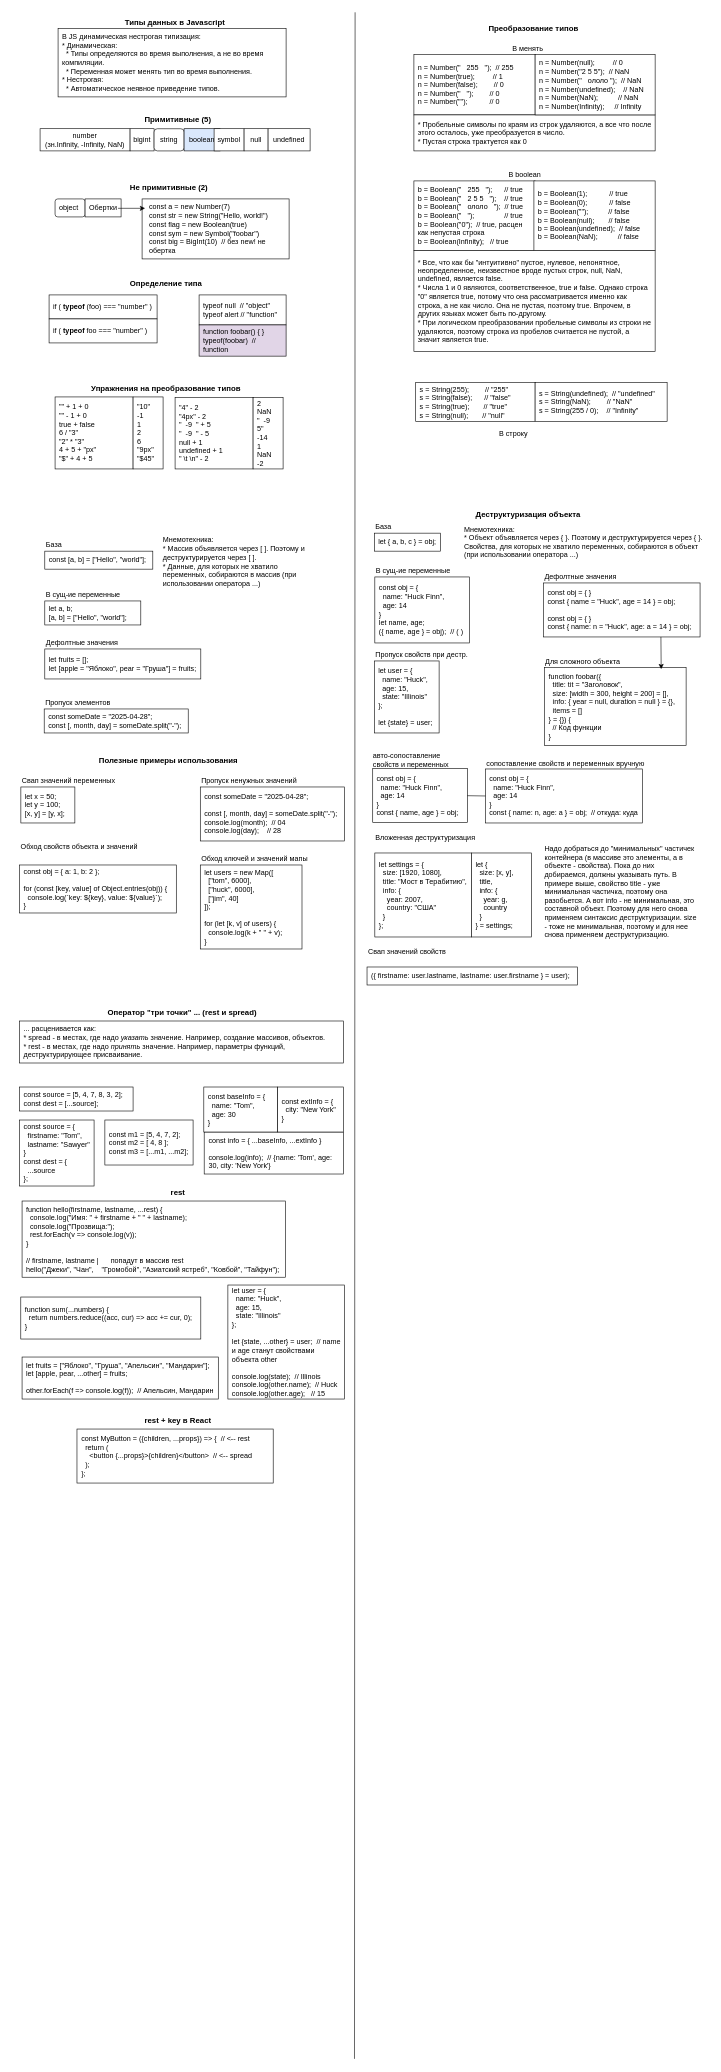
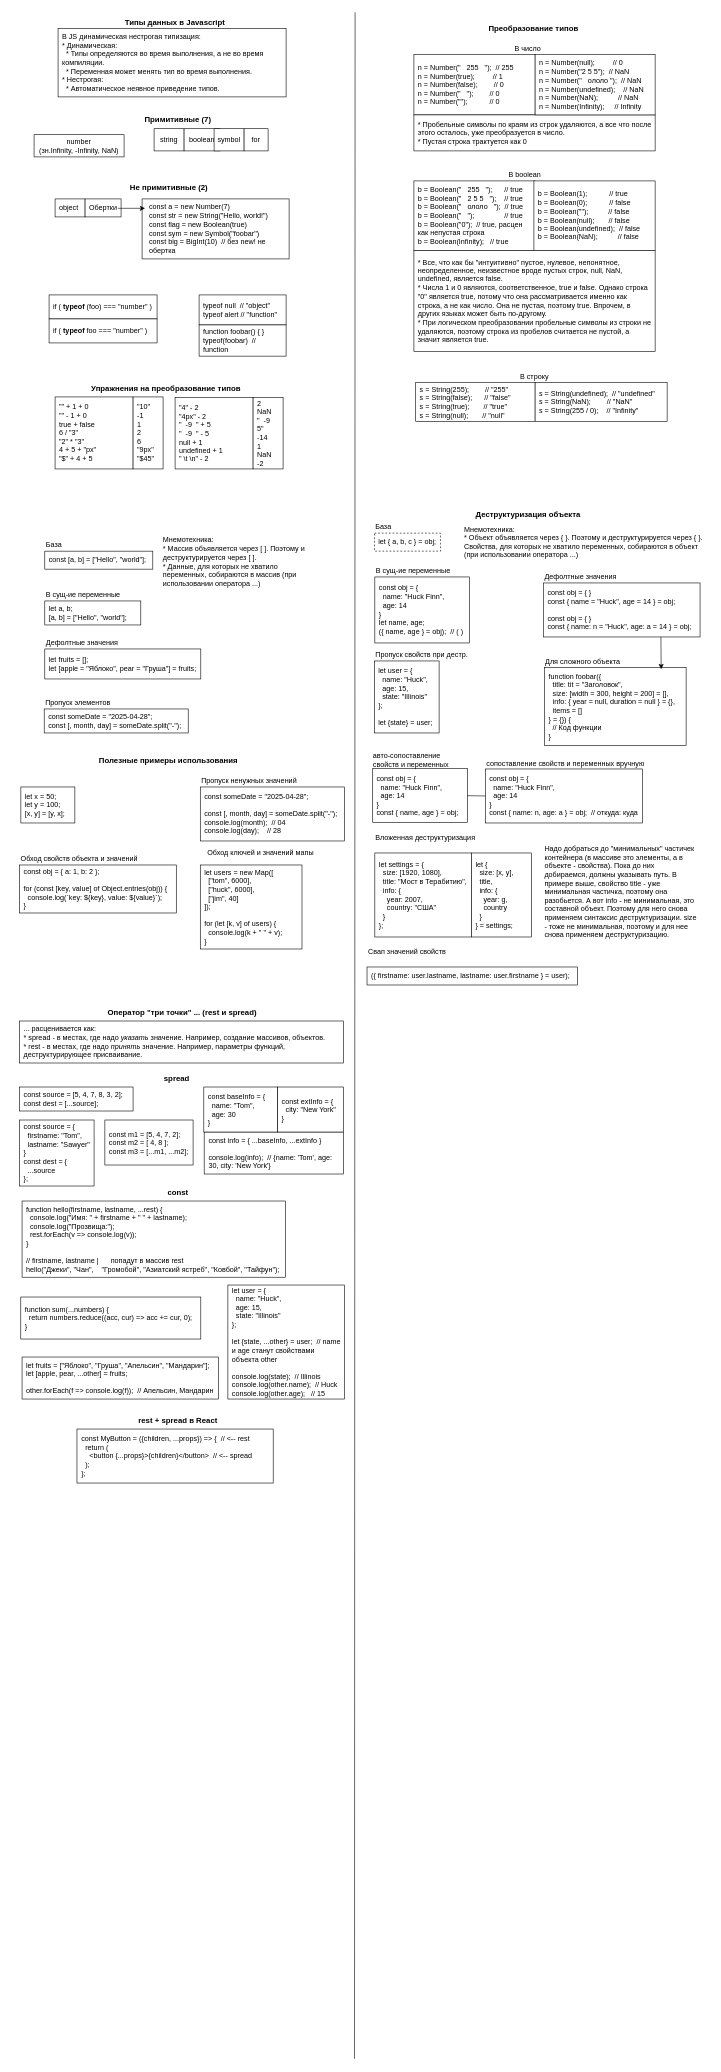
(528, 49) -> (528, 49)
(178, 119) -> (178, 119)
(85, 140) -> (79, 146)
(142, 140) -> none
(169, 140) -> (169, 140)
(202, 140) -> (202, 140)
(256, 140) -> (256, 140)
(289, 140) -> none
(70, 208) -> (70, 208)
(166, 283) -> none
(242, 341) -> (242, 341)
(513, 434) -> (534, 377)
(407, 542) -> (407, 542)
(70, 781) -> none
(95, 847) -> (95, 859)
(254, 859) -> (260, 853)
none -> (177, 1078)
(178, 1192) -> (178, 1192)
(178, 1420) -> (178, 1420)
